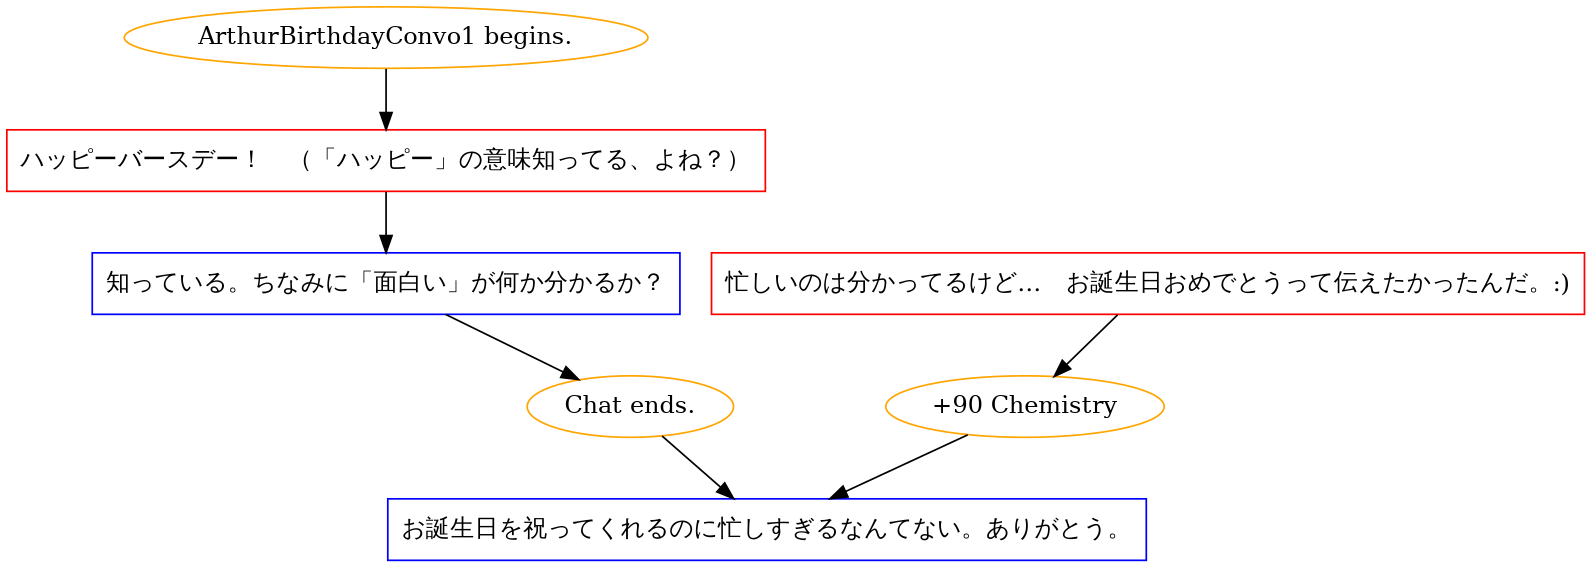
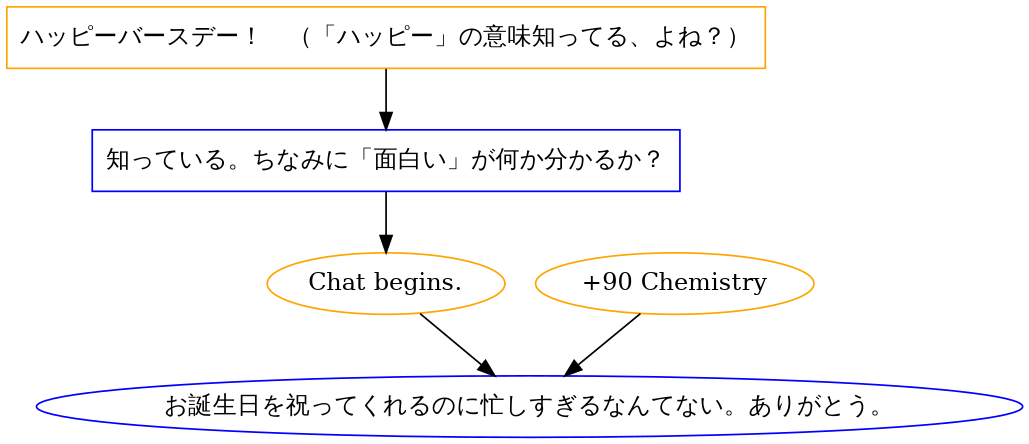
(386, 38) -> none
(386, 161) -> (386, 38)
(1148, 284) -> none
(630, 407) -> (386, 284)
(767, 530) -> (530, 407)
